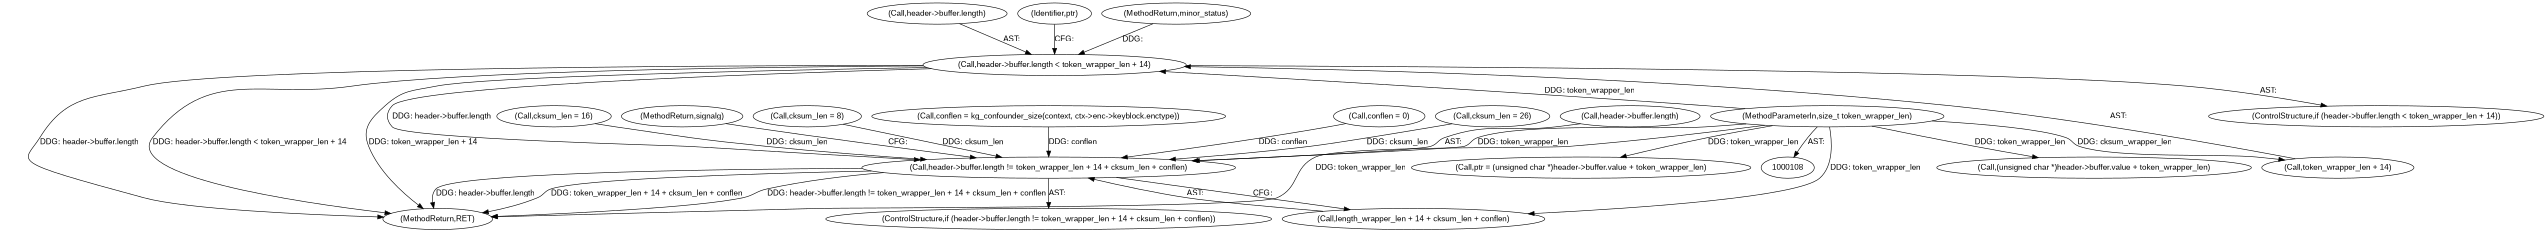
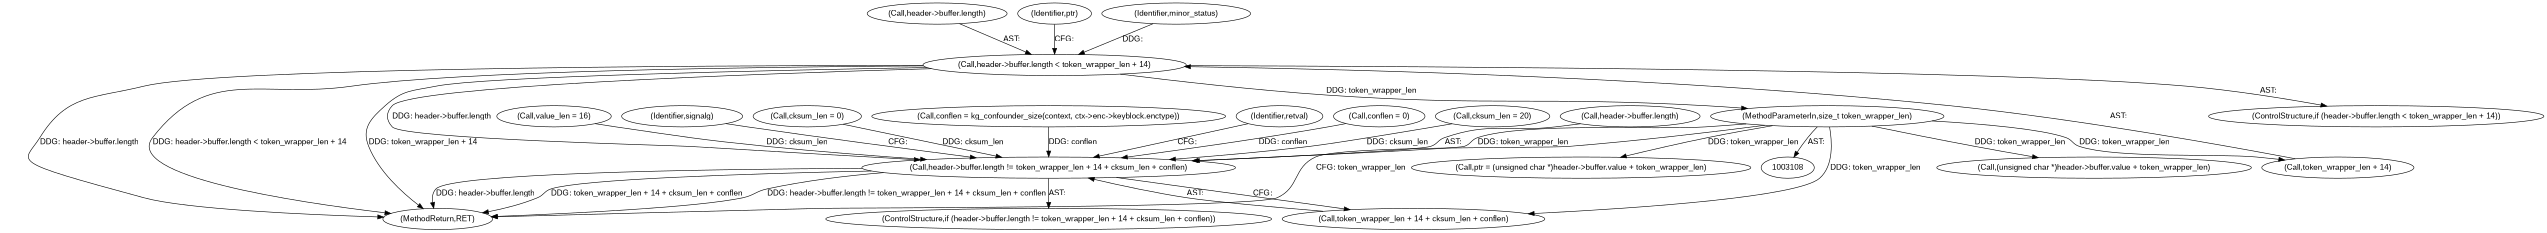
(1176, 14) -> (1176, 14)
(1455, 89) -> (1430, 100)
(554, 116) -> (554, 116)
(682, 116) -> (682, 116)
(807, 116) -> (807, 116)
none -> (1279, 116)
(1493, 116) -> (1493, 116)
(2125, 142) -> (2125, 142)
(1361, 168) -> (1361, 168)
(1788, 168) -> (1788, 168)
(1413, 219) -> (1413, 219)
